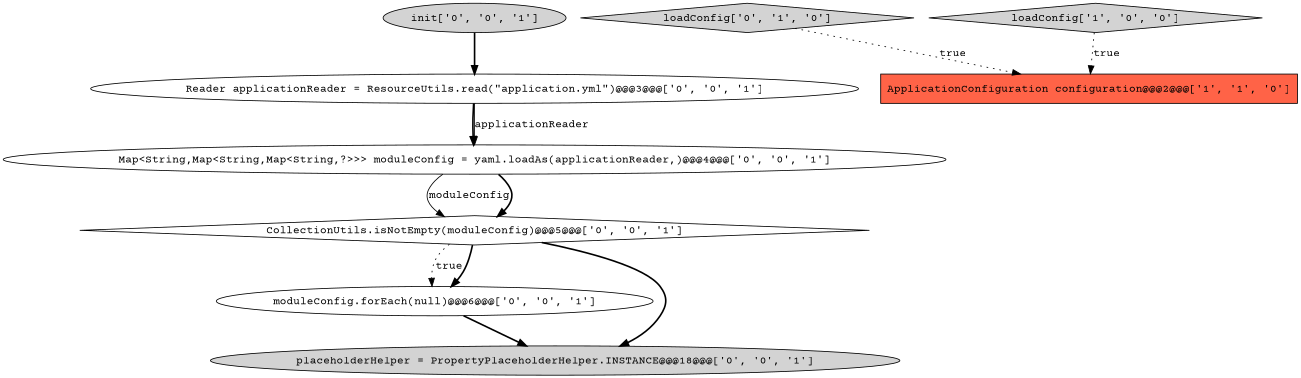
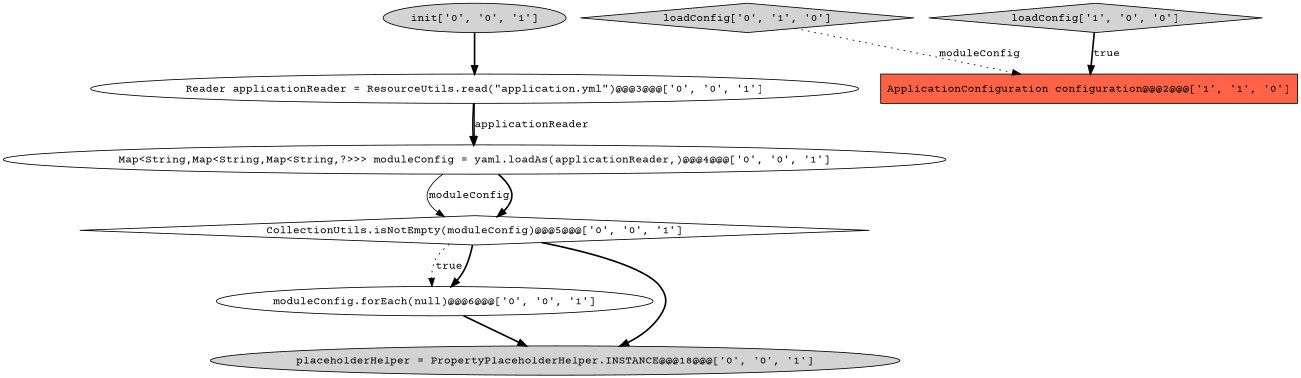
(1093, 49) -> (1093, 49)
(953, 53) -> (980, 53)
